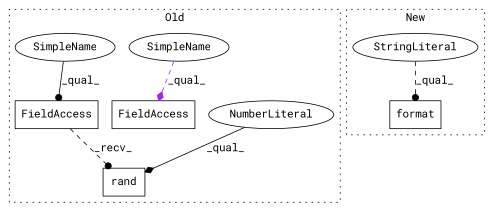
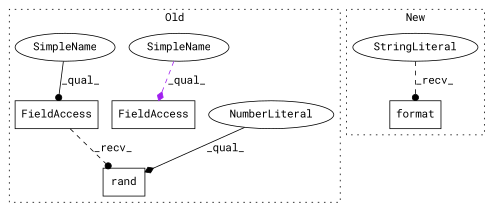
(435, 81) -> (435, 81)
